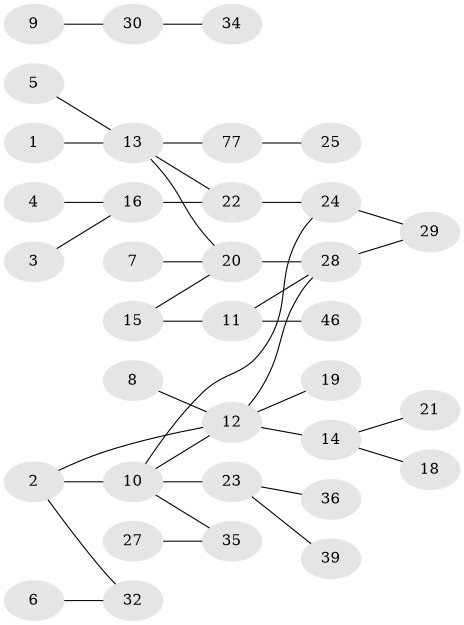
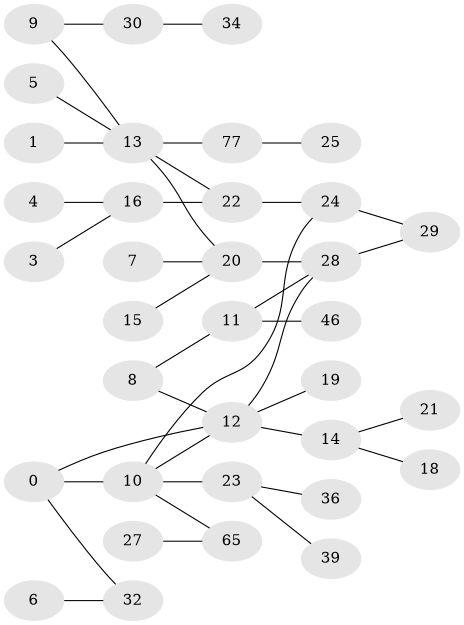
none -> (87, 82)
(183, 321) -> (183, 351)
(34, 482) -> (34, 482)
(232, 541) -> (232, 541)
